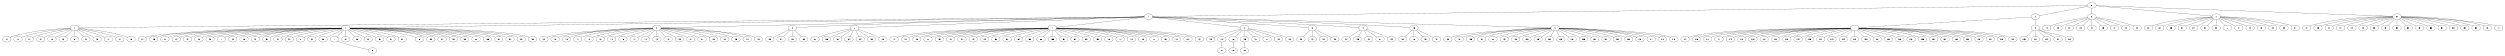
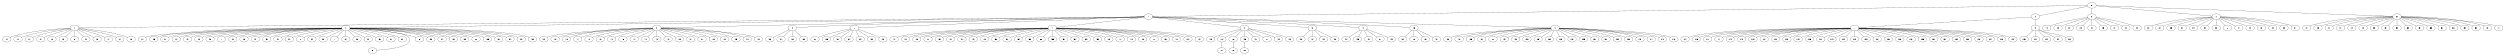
(353, 46) -> (408, 37)
